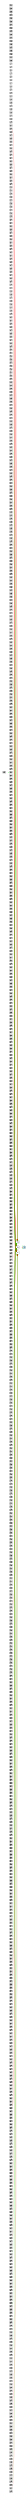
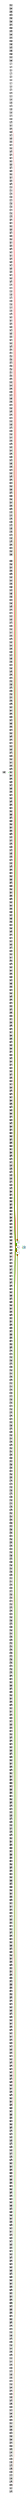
(11, 558) -> none
